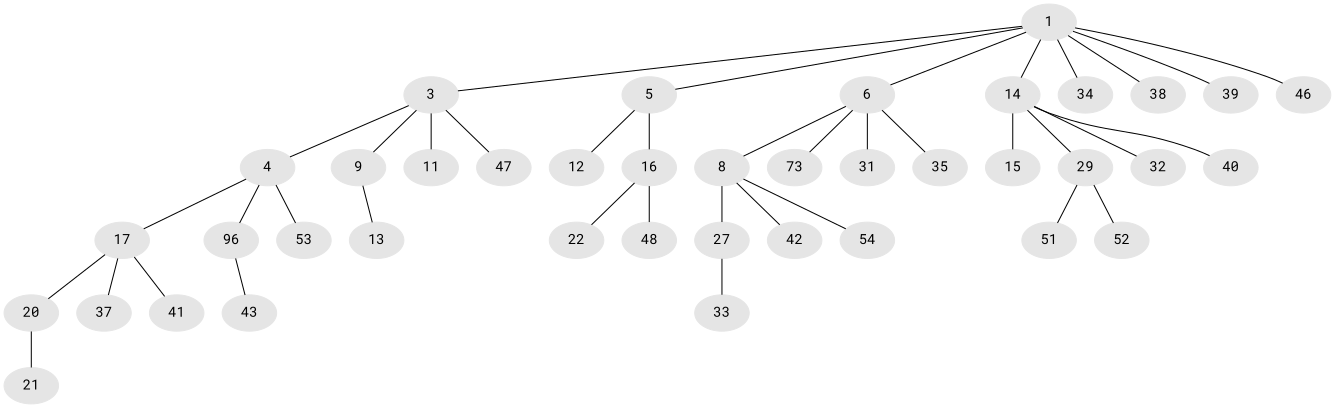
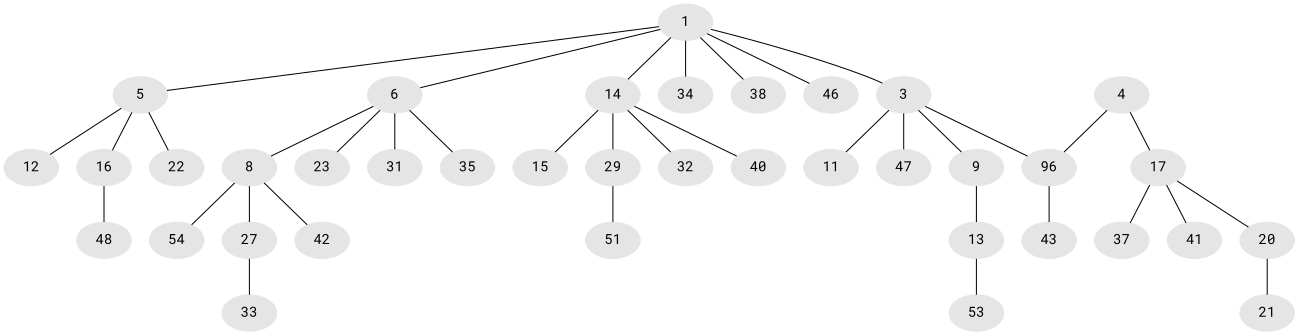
(1231, 95) -> none
(349, 131) -> (976, 131)
(795, 168) -> (322, 168)
(286, 204) -> (976, 277)
(613, 204) -> (159, 131)
(1122, 240) -> none
